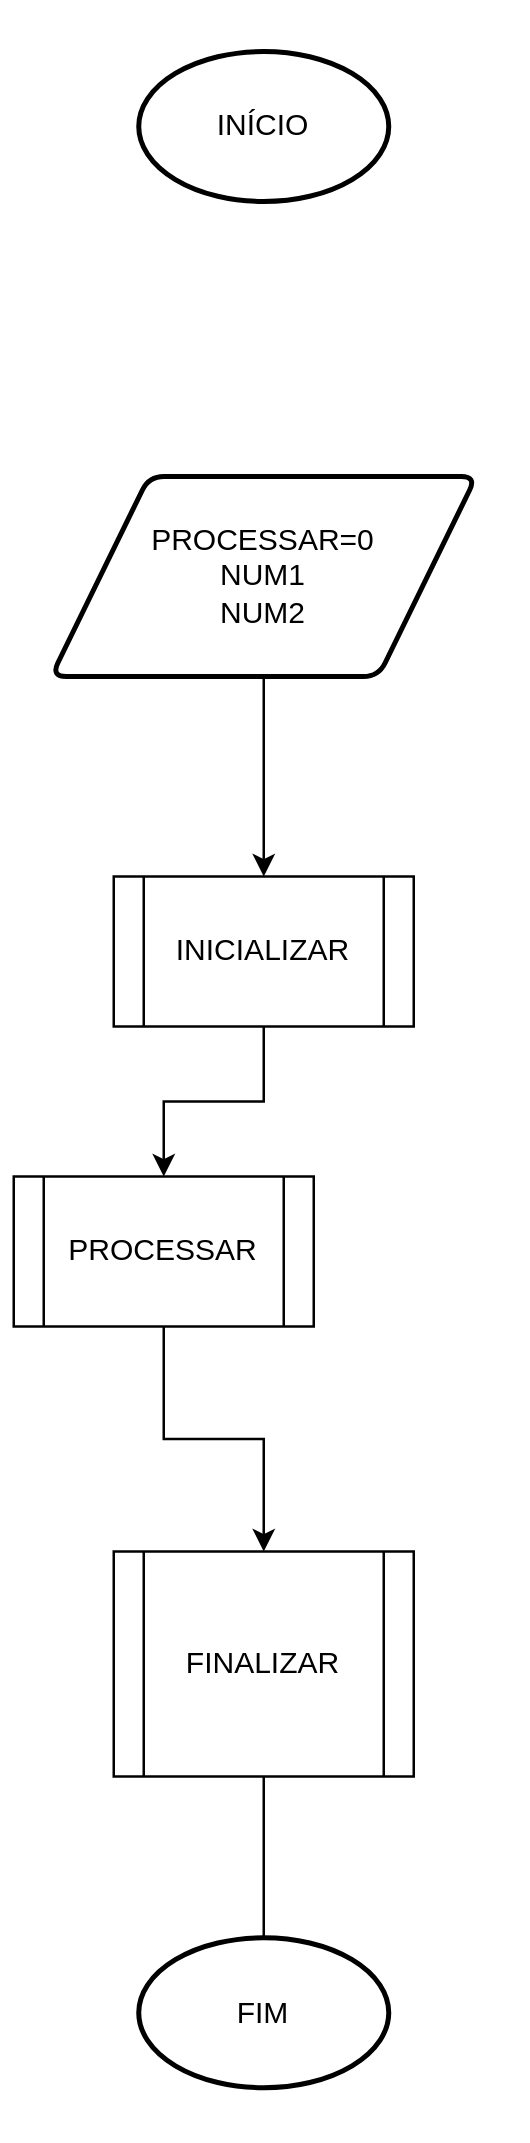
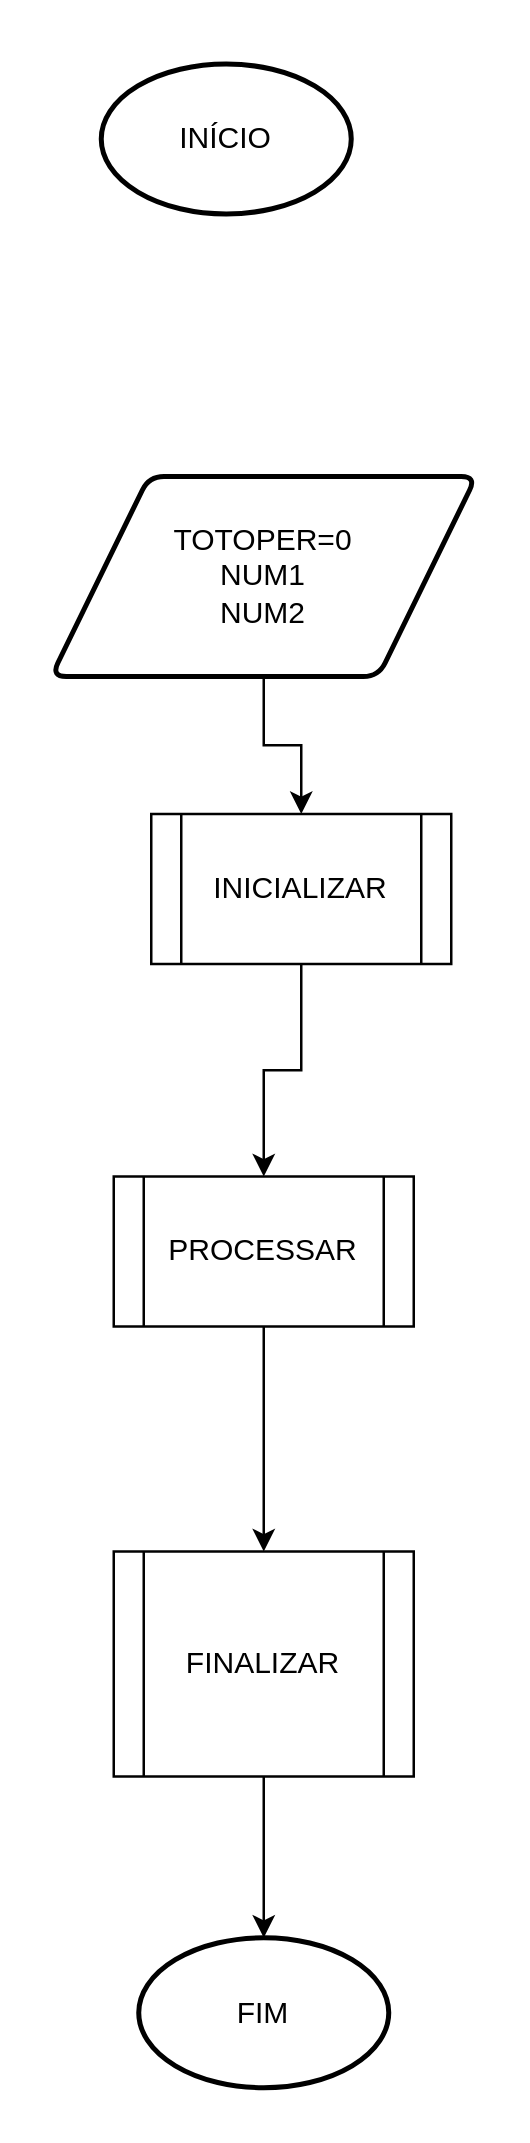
(264, 126) -> (226, 139)
(264, 576) -> (264, 576)
(264, 951) -> (301, 889)
(164, 1251) -> (264, 1251)
(264, 1926) -> (264, 1919)
